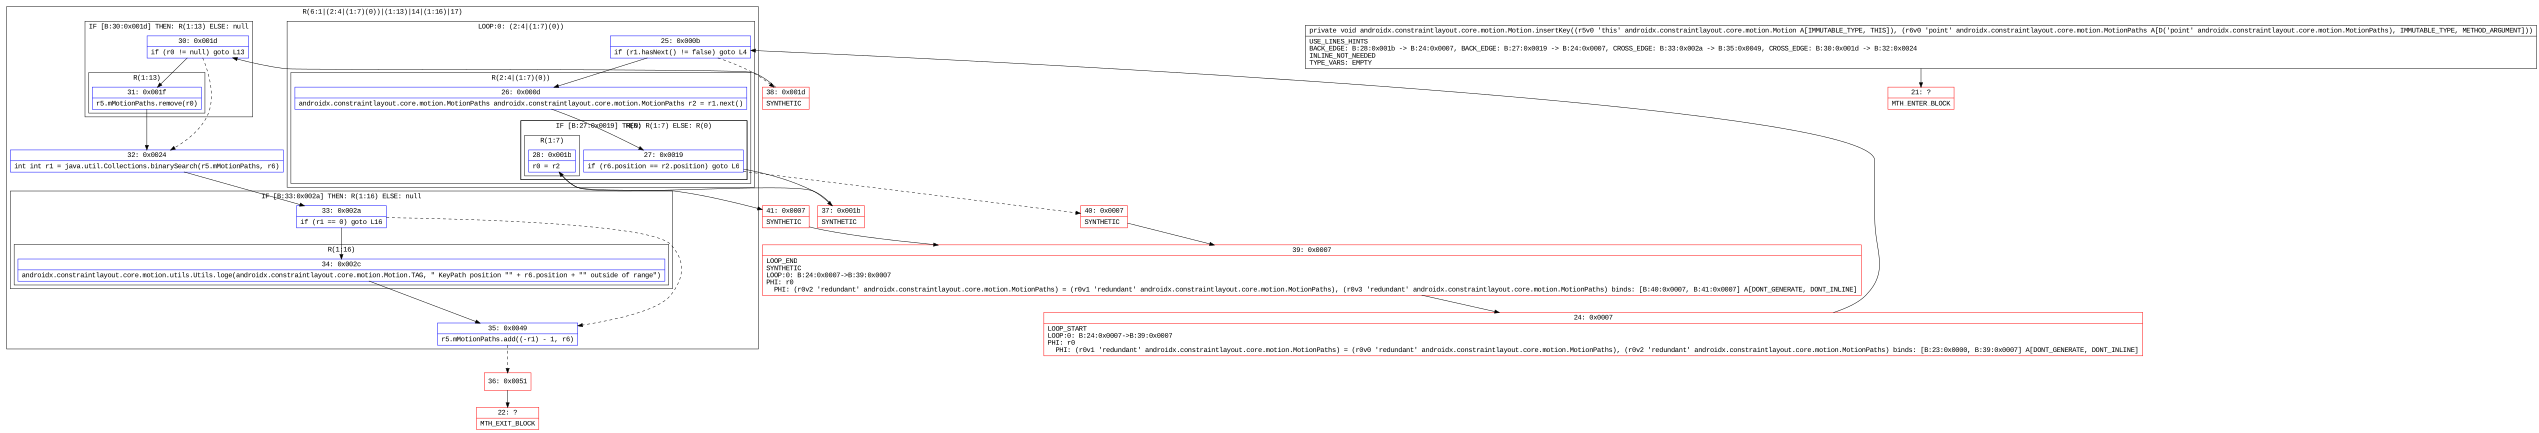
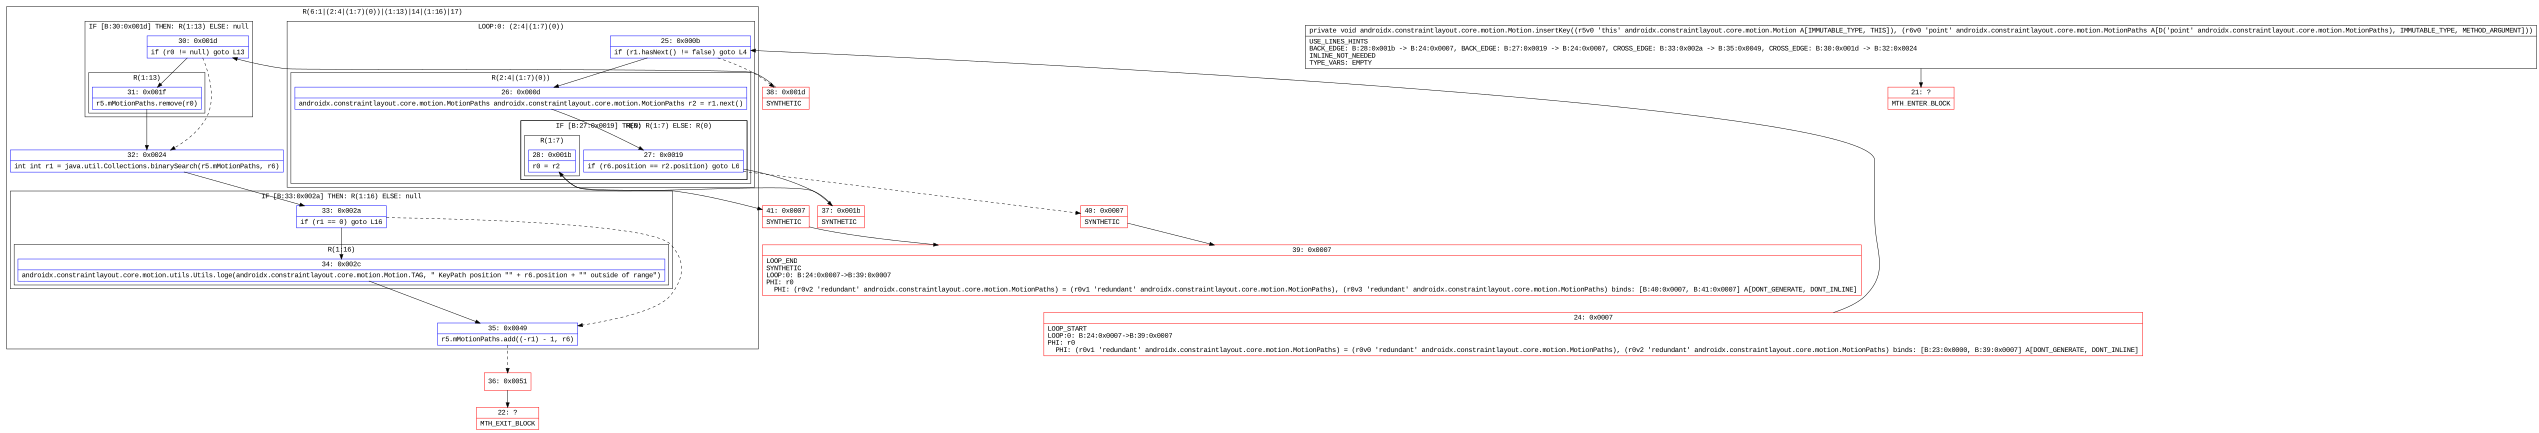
(1458, 303) -> none
